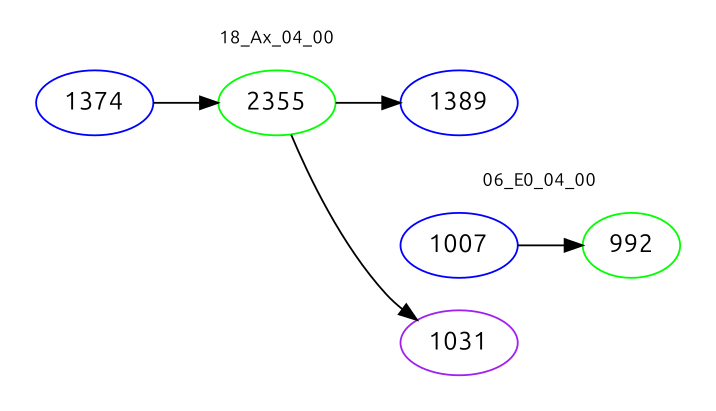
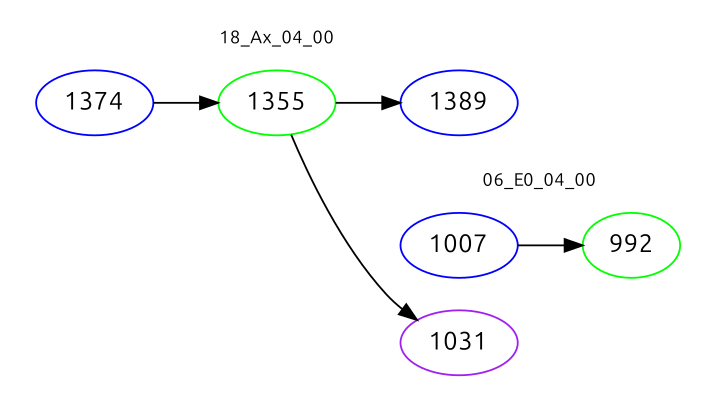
(277, 103) -> (277, 103)
